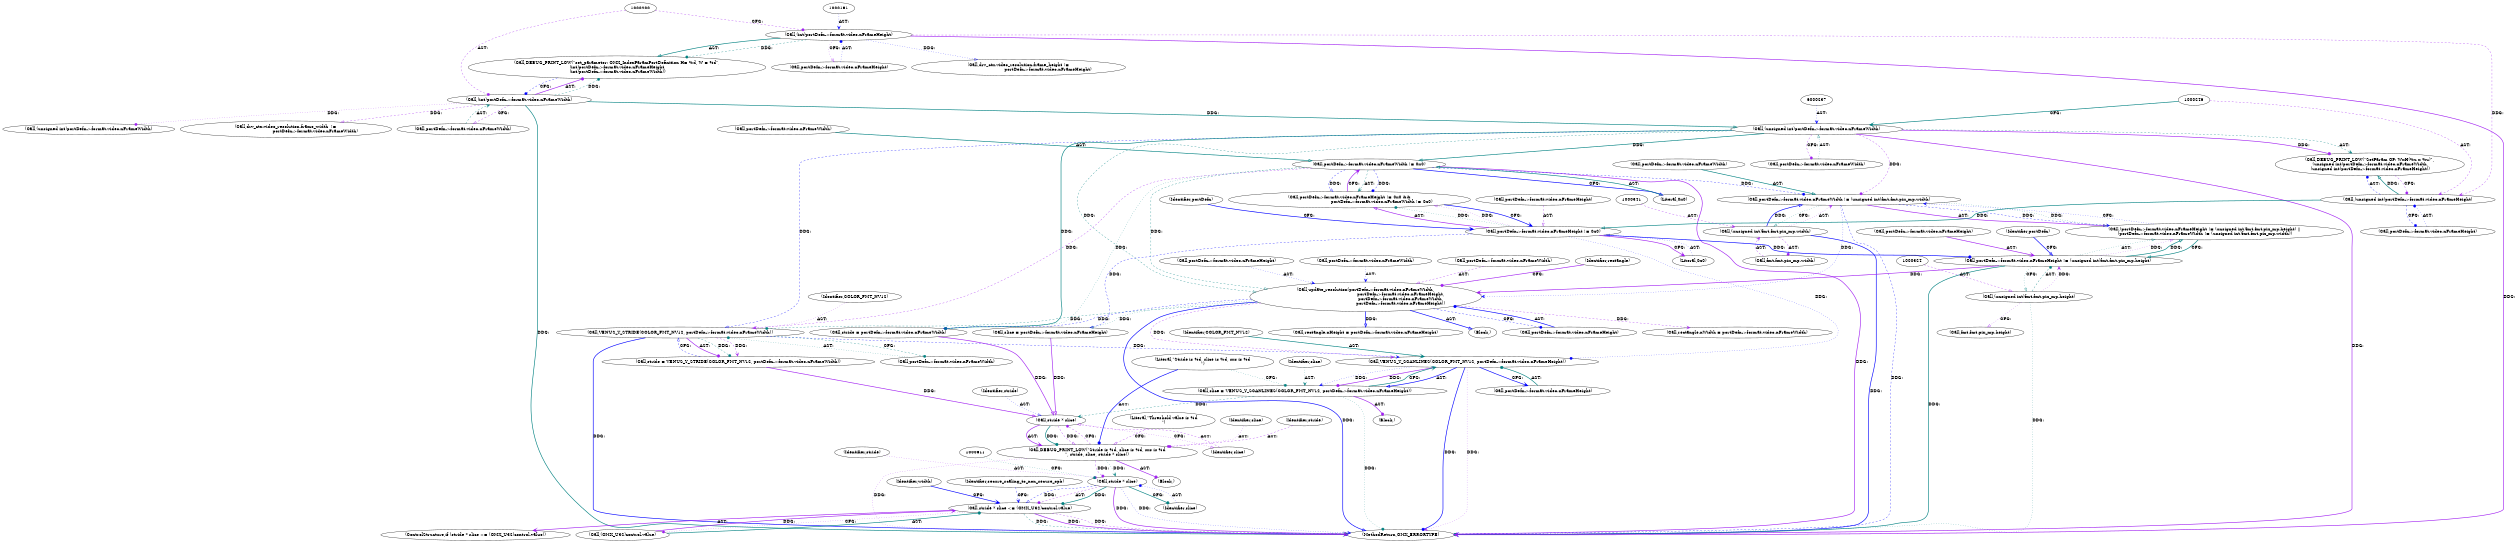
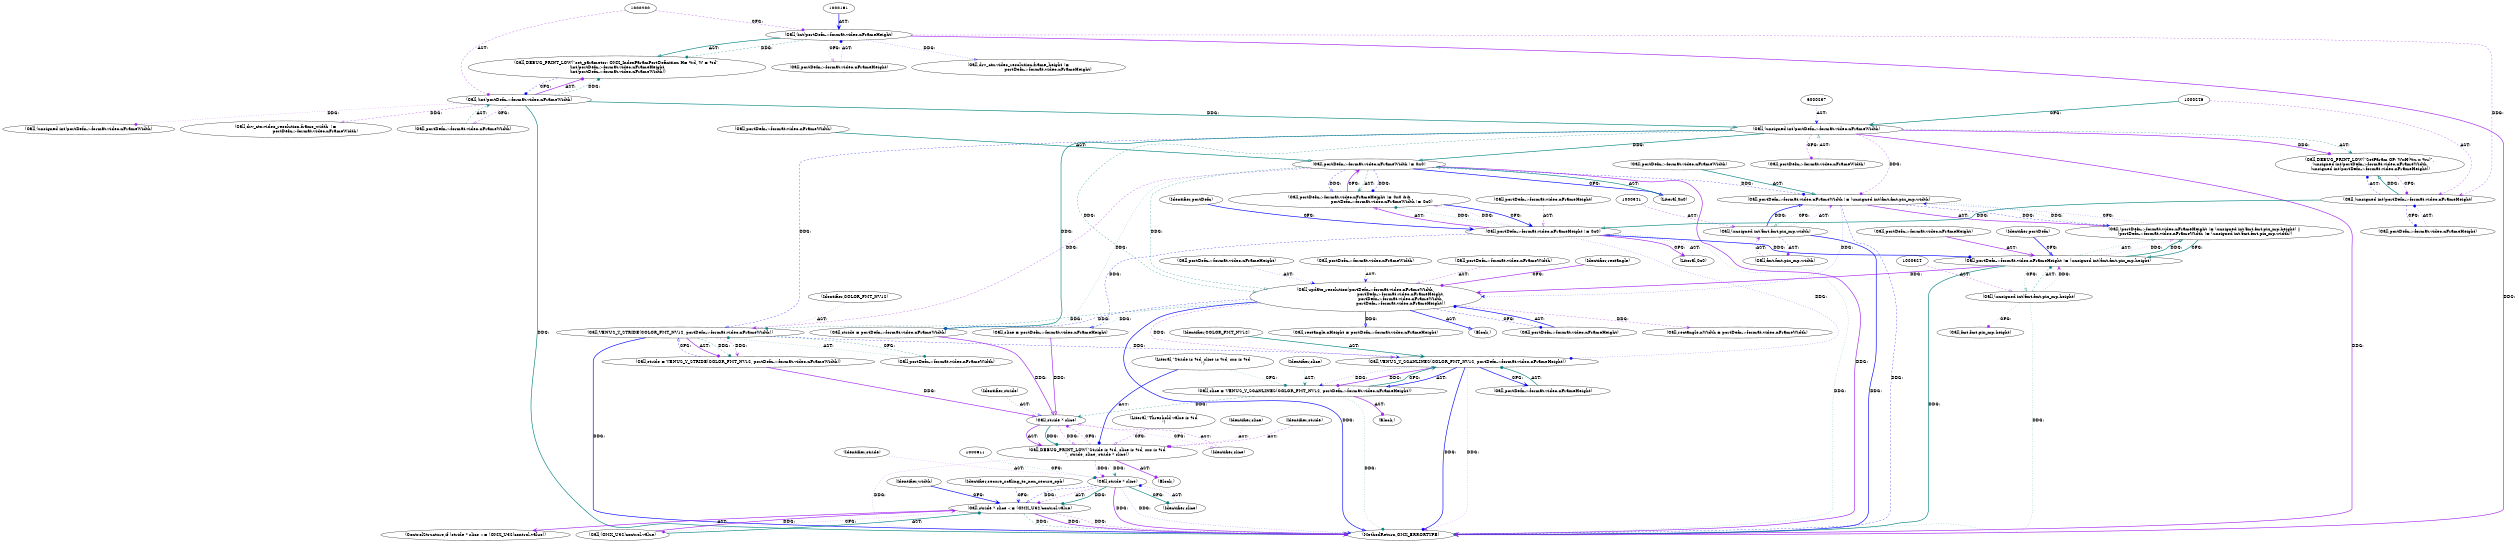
(839, 20) -> (839, 20)
(2006, 314) -> (2006, 314)
none -> (1833, 466)
